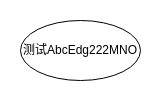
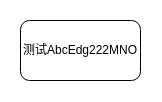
(81, 51) -> (81, 51)
